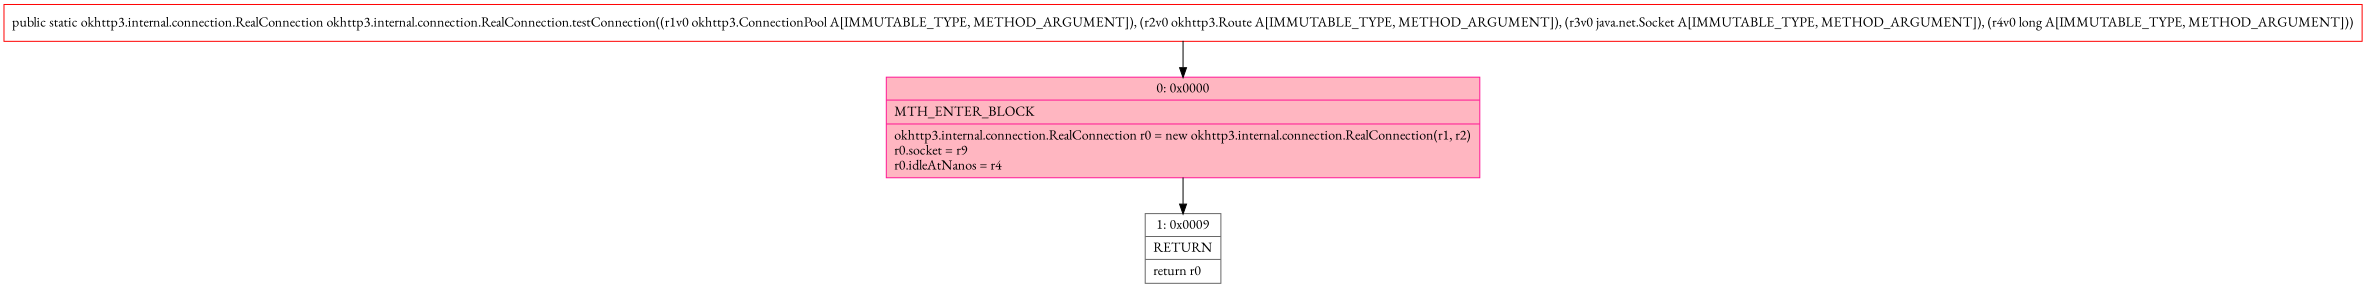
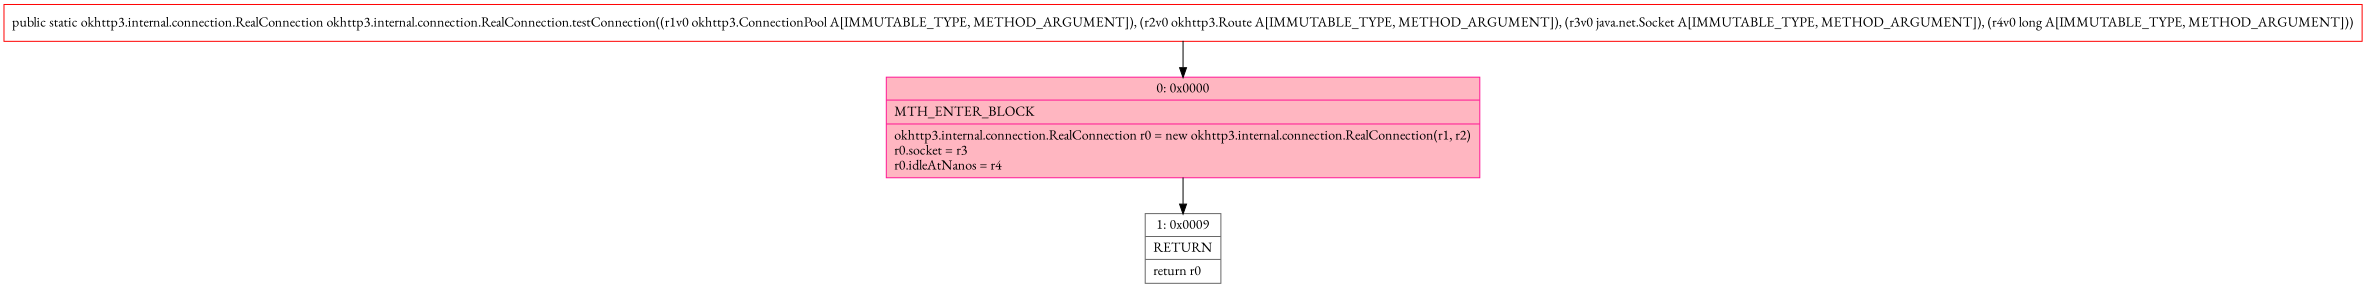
(931, 150) -> (931, 150)
